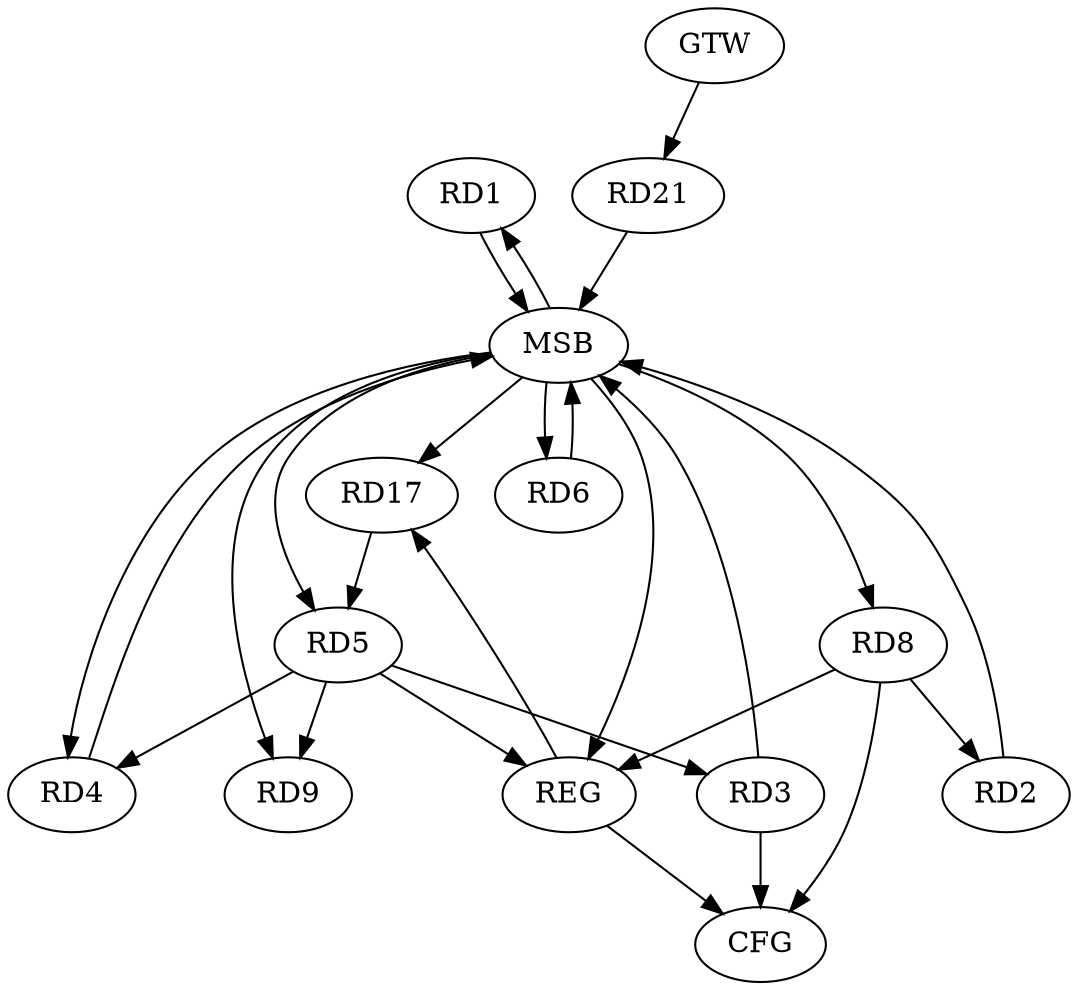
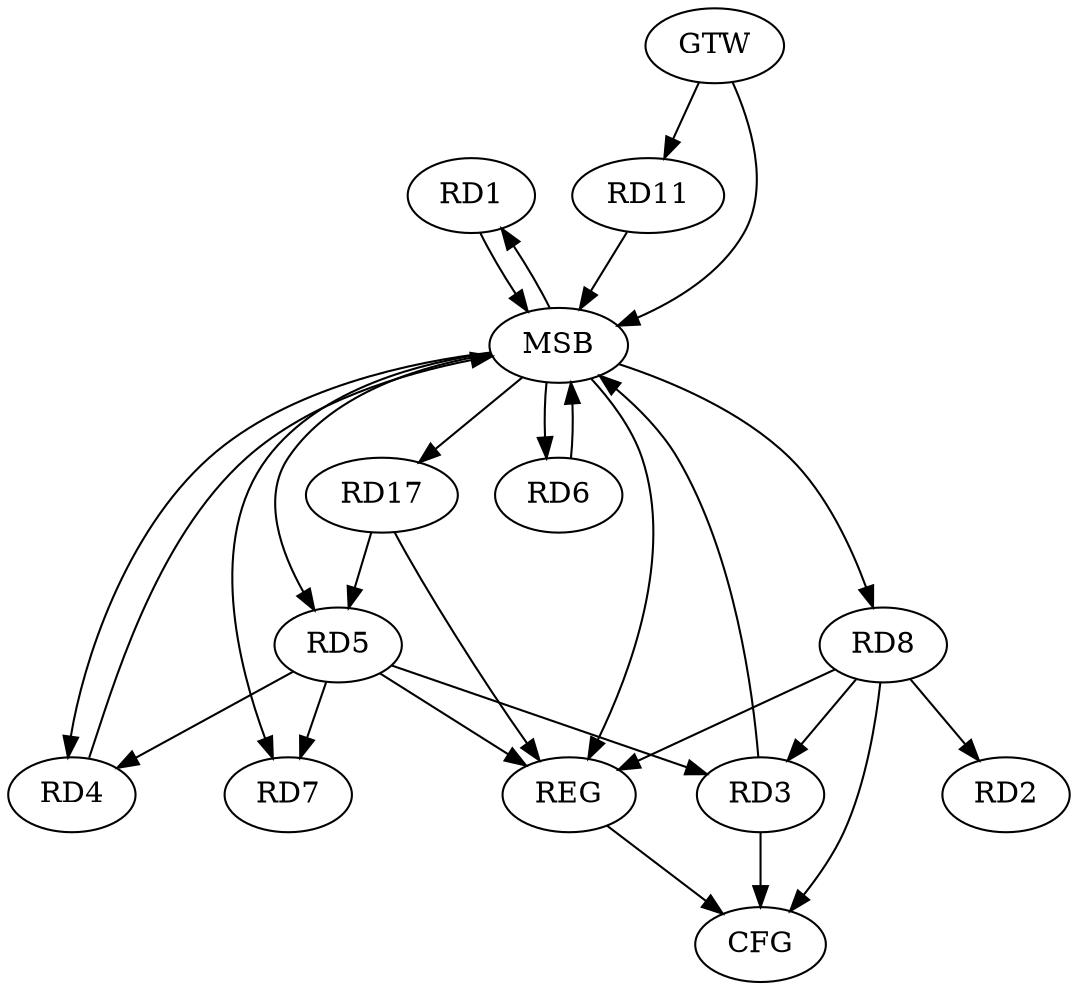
(648, 196) -> (648, 196)
(894, 498) -> (747, 225)
(493, 651) -> (458, 639)
none -> (829, 712)
(288, 795) -> (288, 795)
